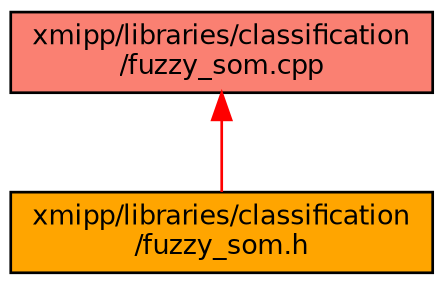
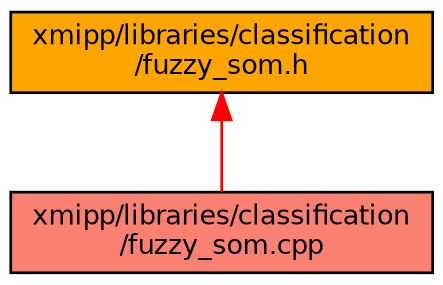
(222, 156) -> (222, 156)
